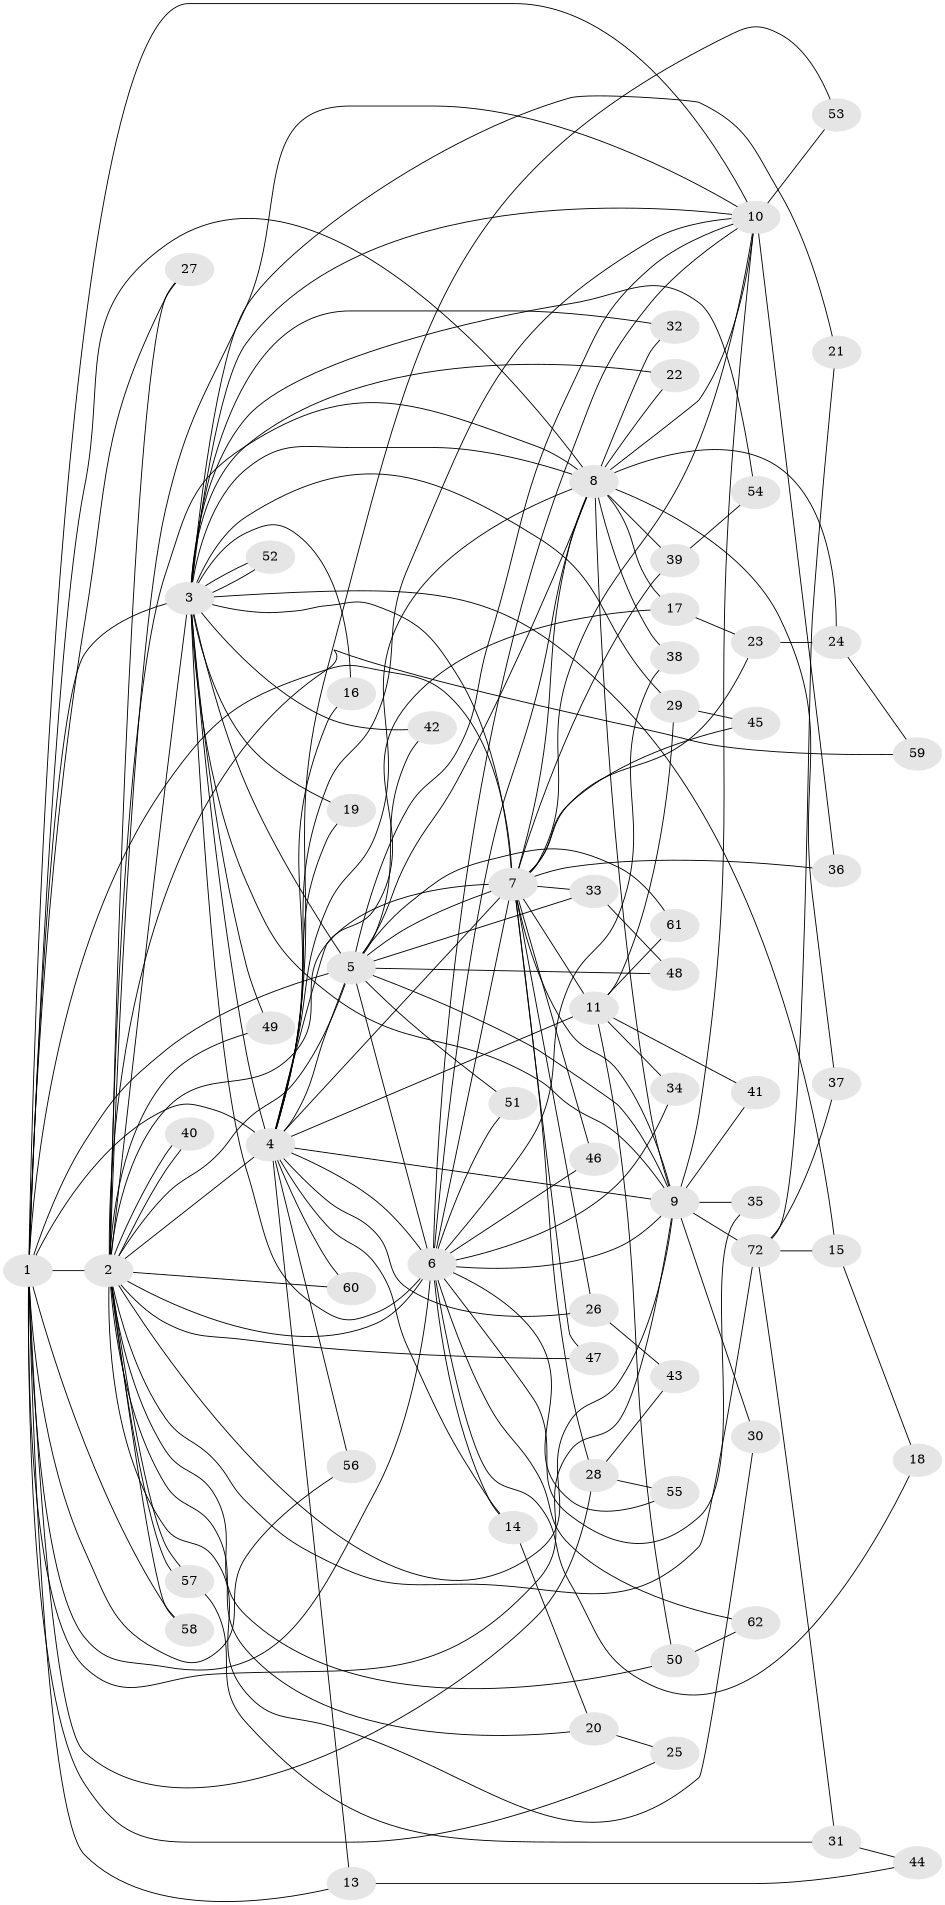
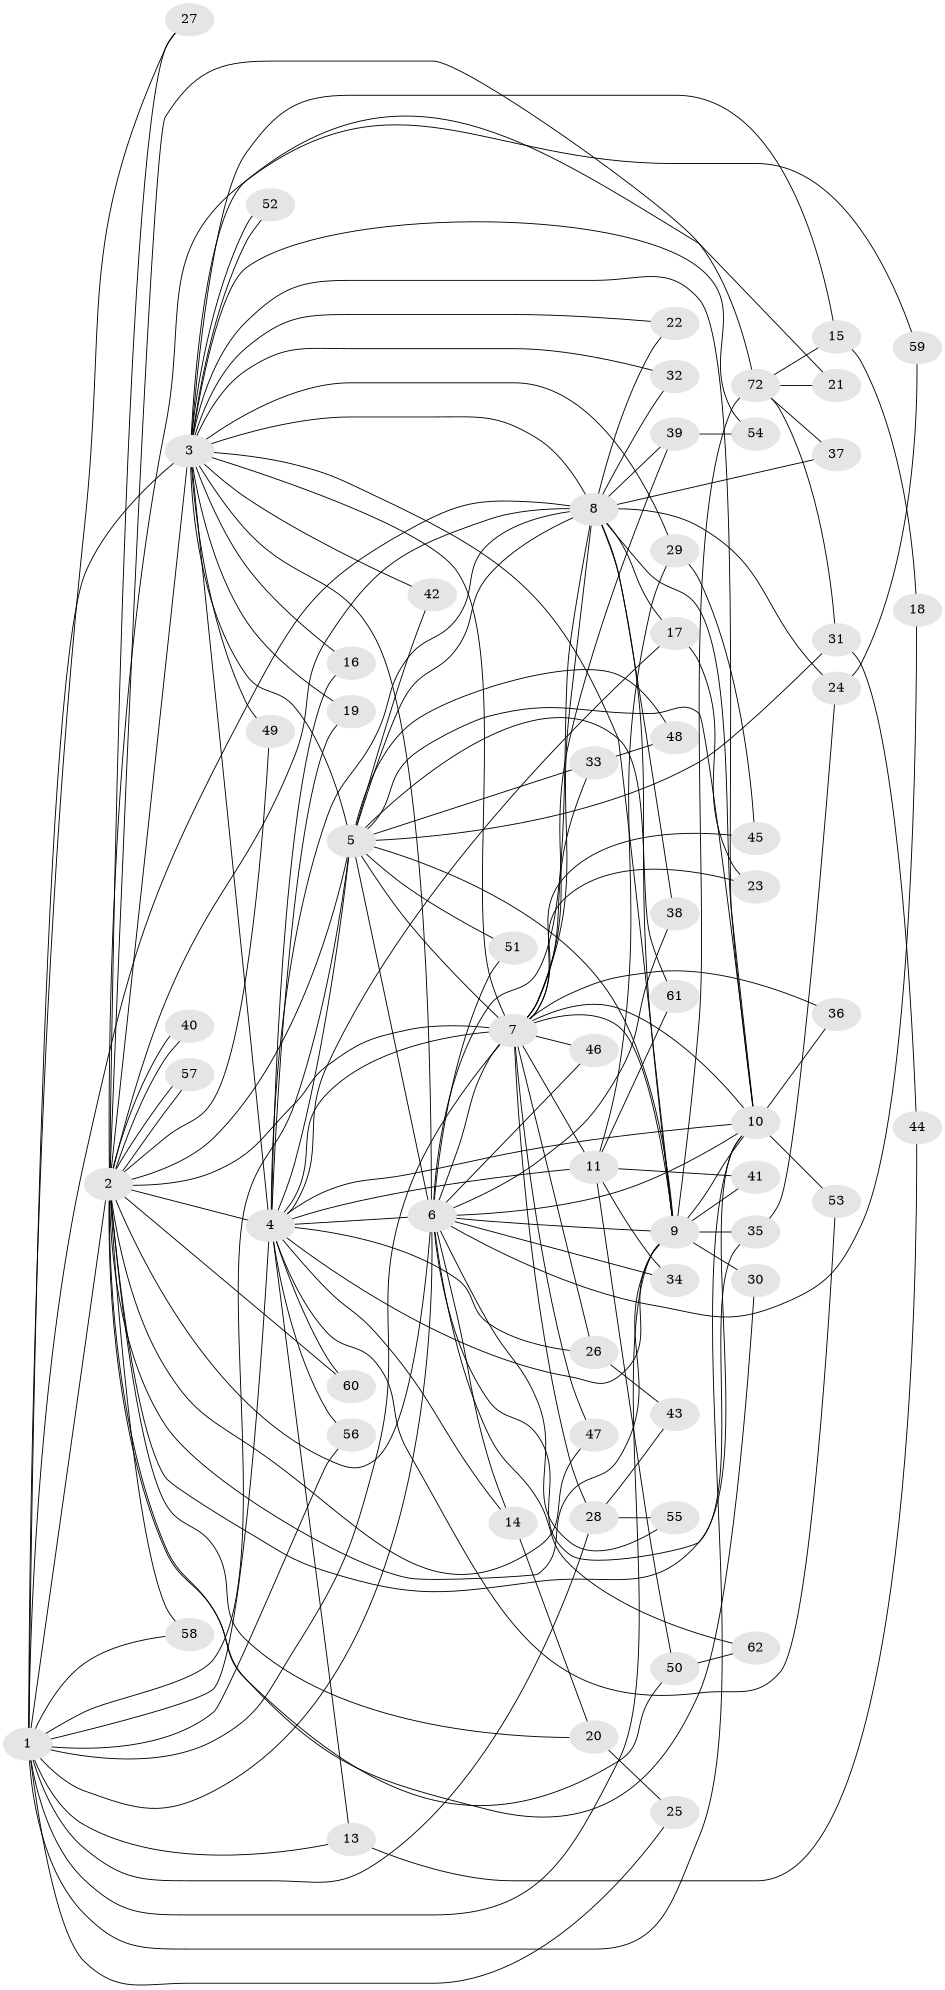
(796, 643) -> (812, 964)
(460, 1838) -> (609, 801)
